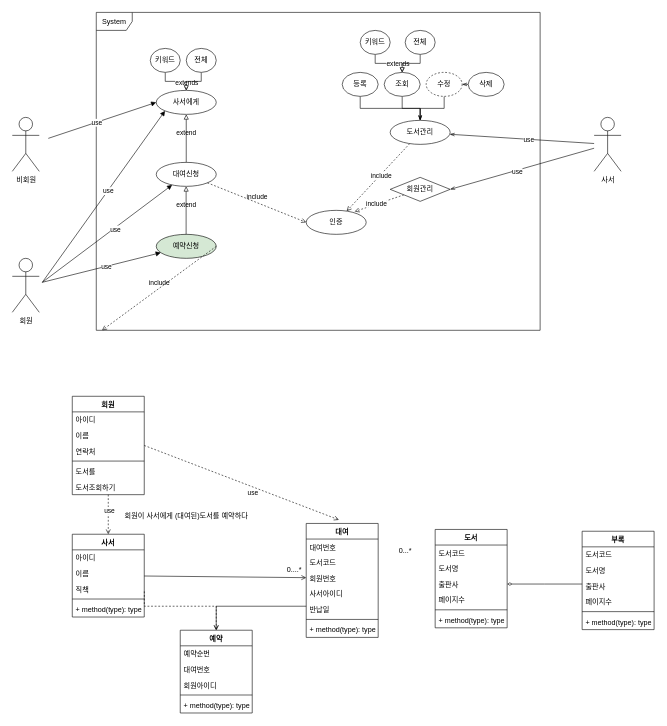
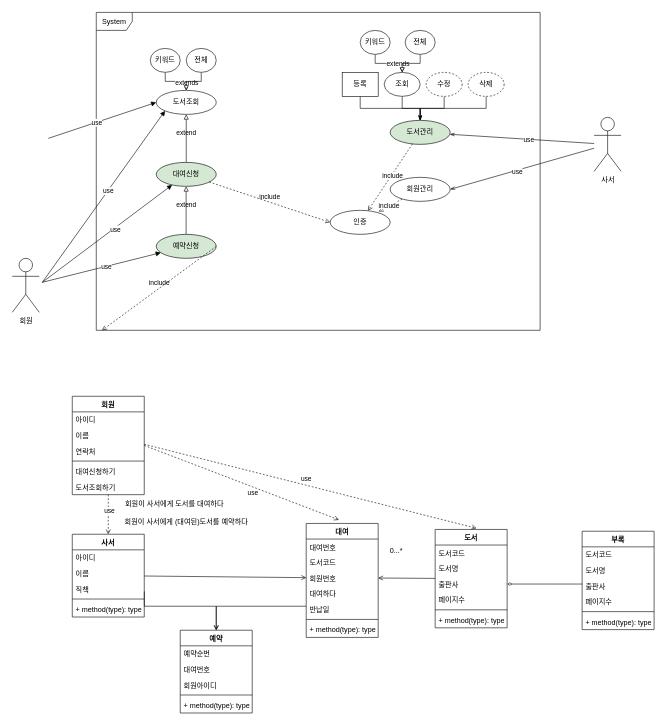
(360, 84) -> (360, 84)
(466, 84) -> (472, 108)
(486, 84) -> (486, 84)
(186, 102) -> (186, 102)
(420, 132) -> (420, 132)
(26, 144) -> none
(186, 174) -> (186, 174)
(420, 189) -> (420, 189)
(336, 222) -> (360, 222)
(86, 472) -> (97, 472)
none -> (311, 487)
none -> (174, 504)
(186, 516) -> (186, 522)
(405, 551) -> (396, 551)
(294, 570) -> none
none -> (407, 578)
(328, 594) -> (324, 594)
(180, 606) -> (180, 606)
